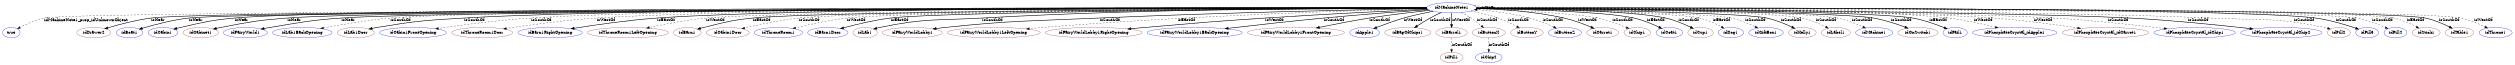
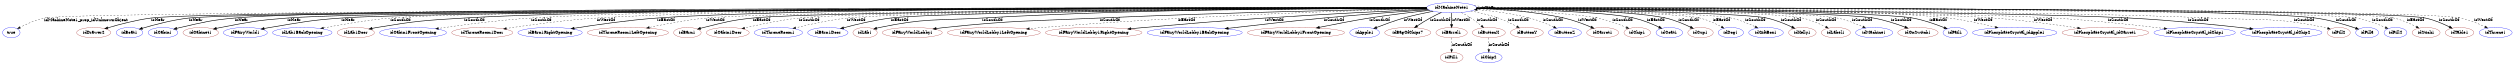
(1408, 33) -> (1408, 33)
